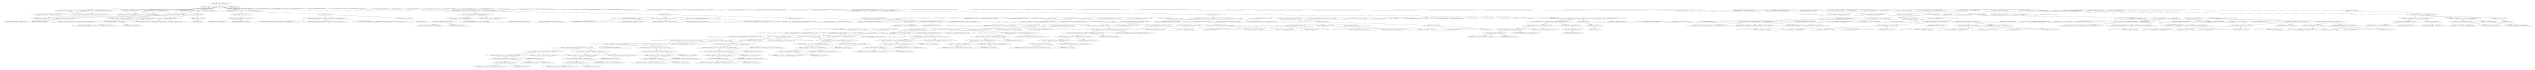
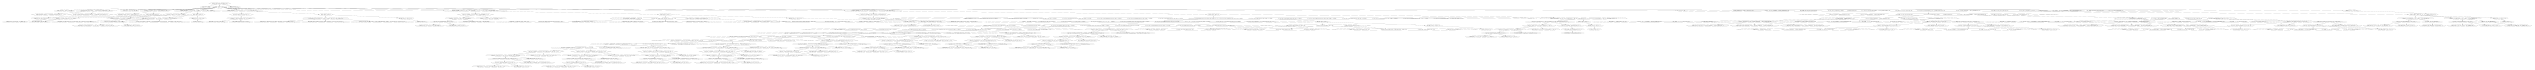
none -> (873, 15)
